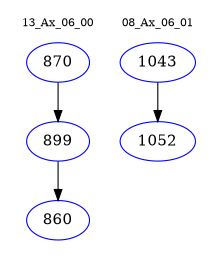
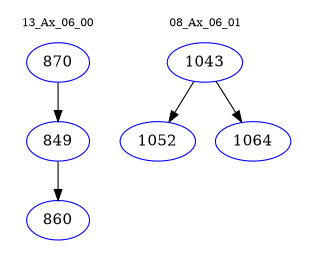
(58, 141) -> (58, 141)
none -> (253, 141)
